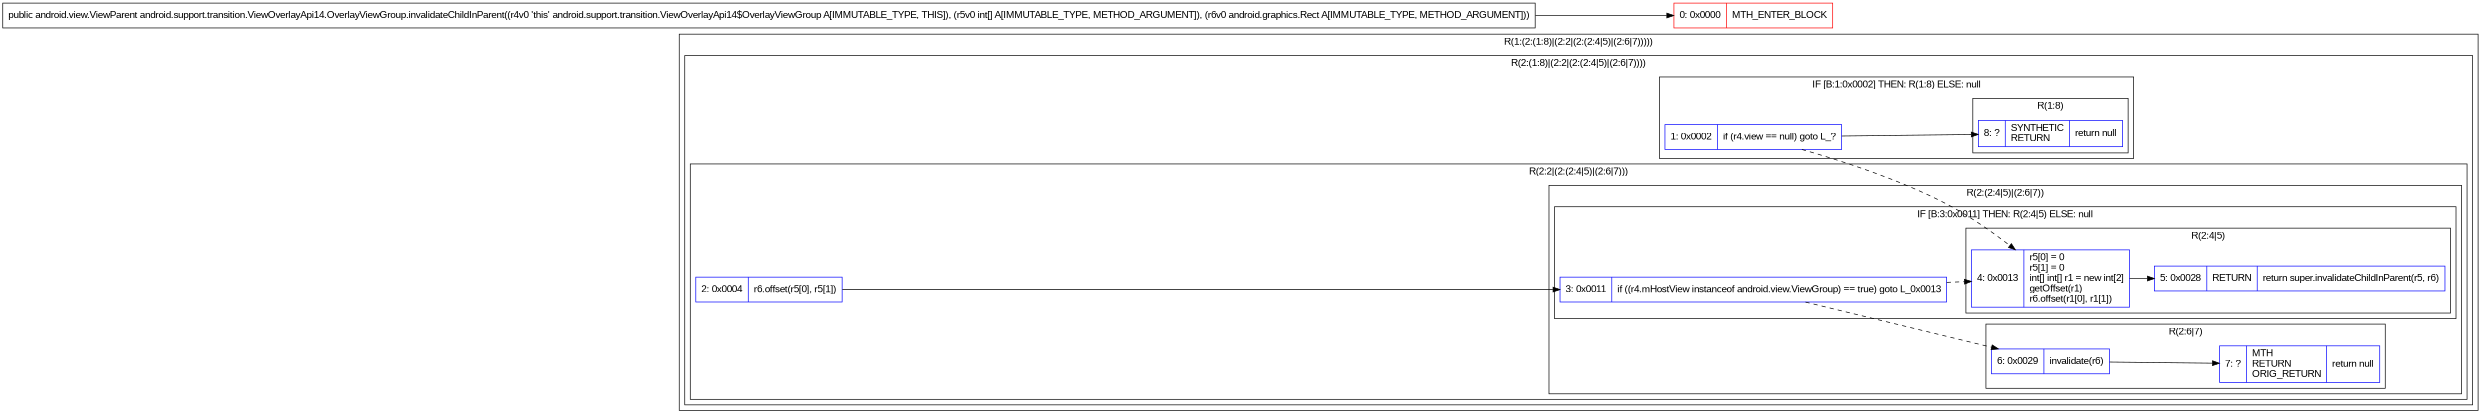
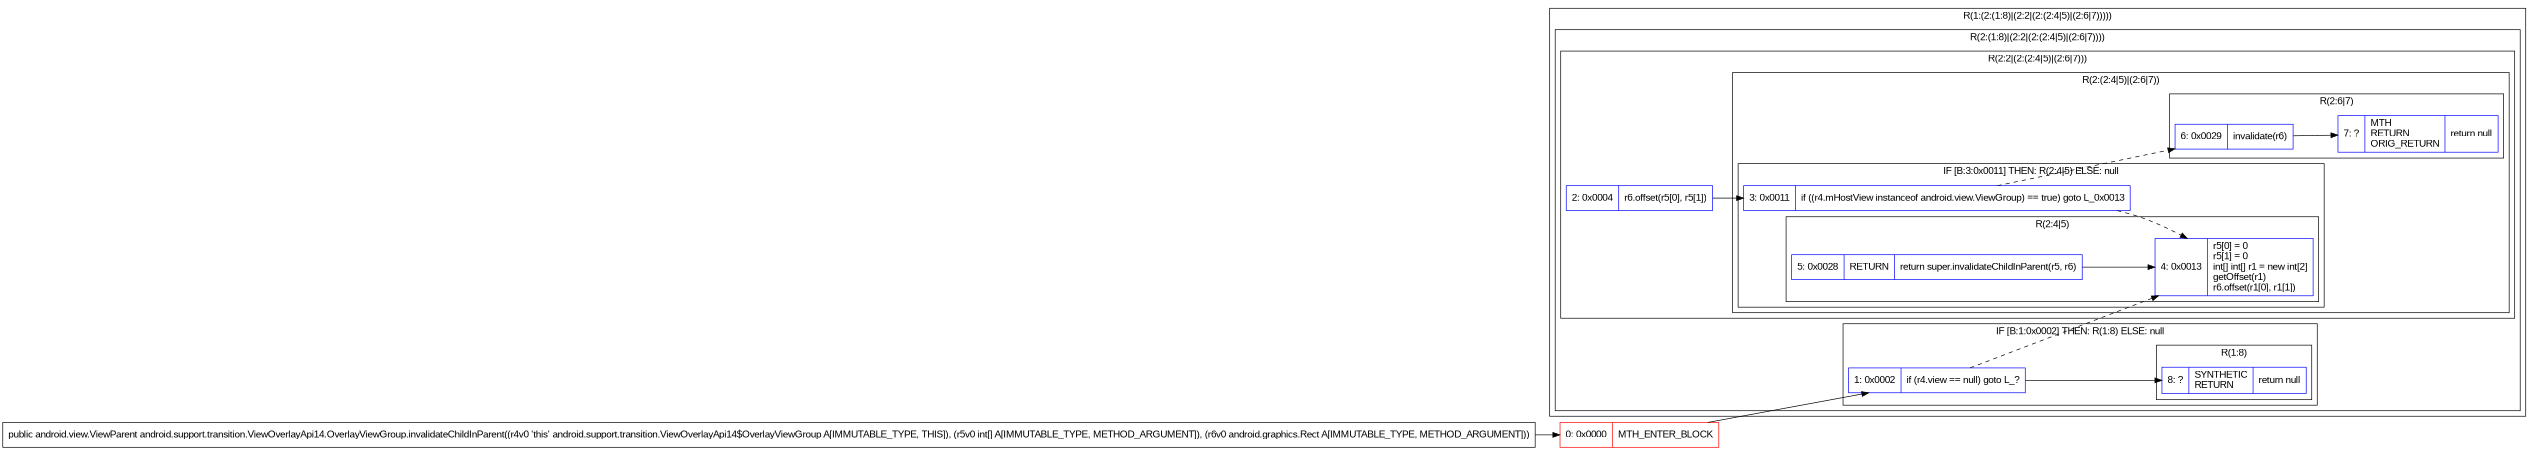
(2138, 279) -> (2115, 267)
none -> (1796, 406)
